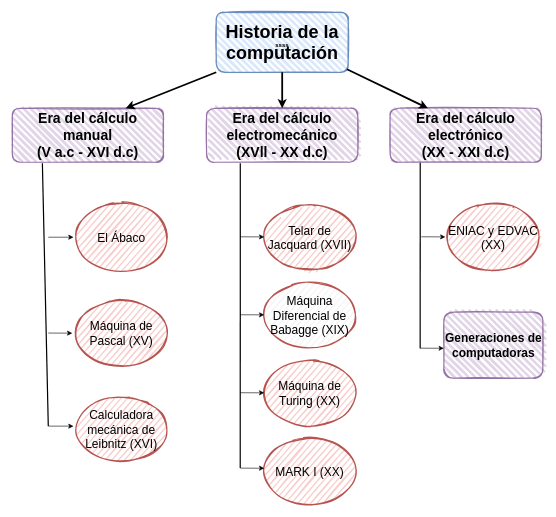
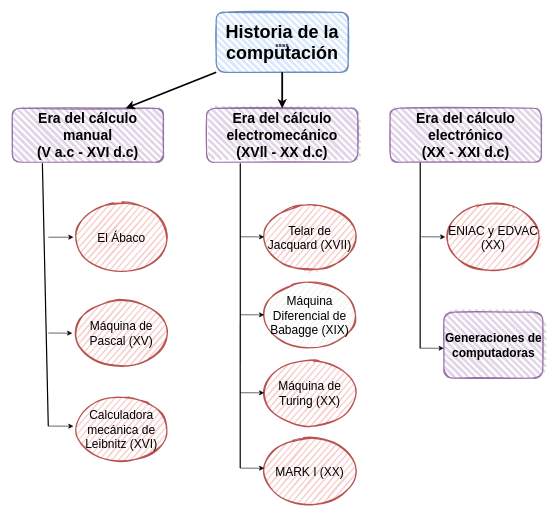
(384, 87) -> none
